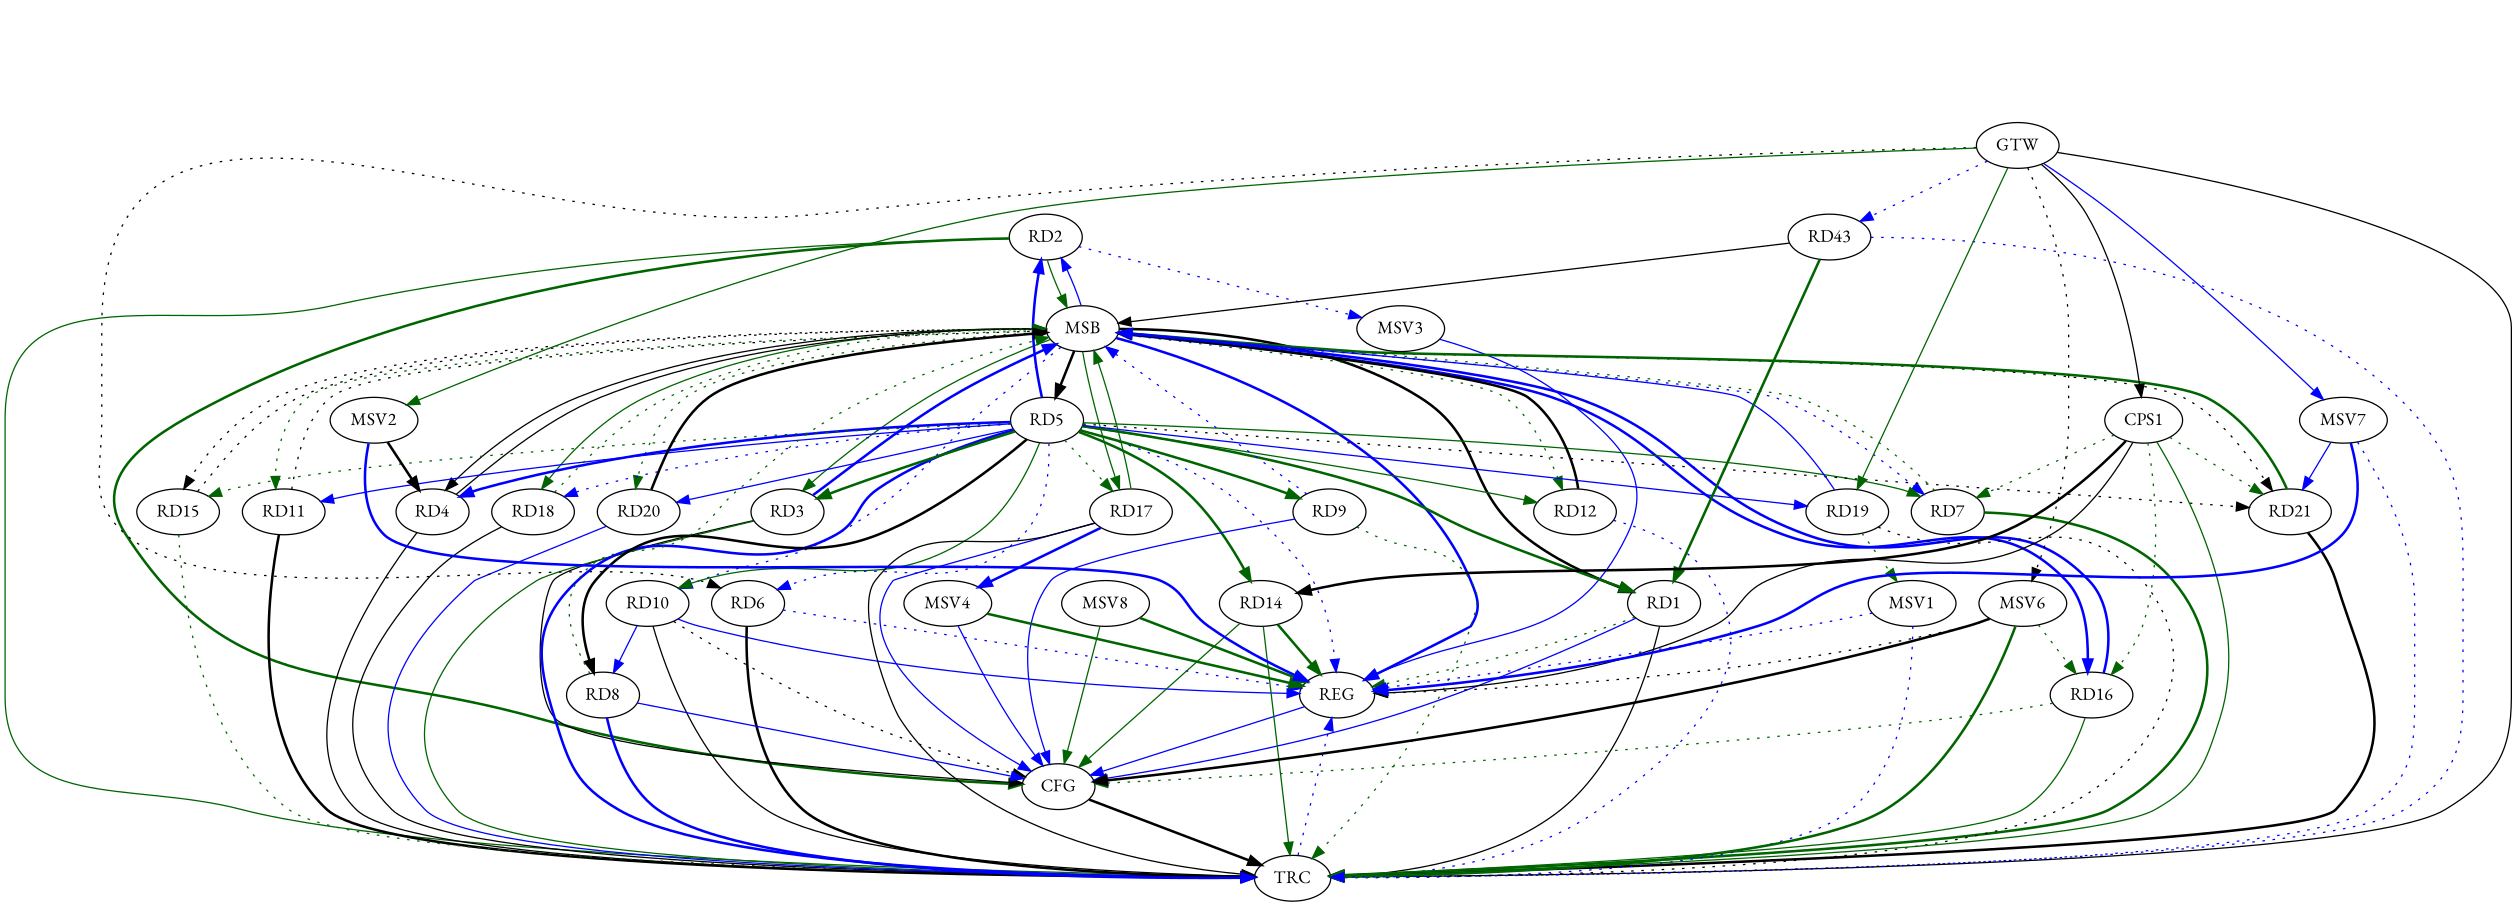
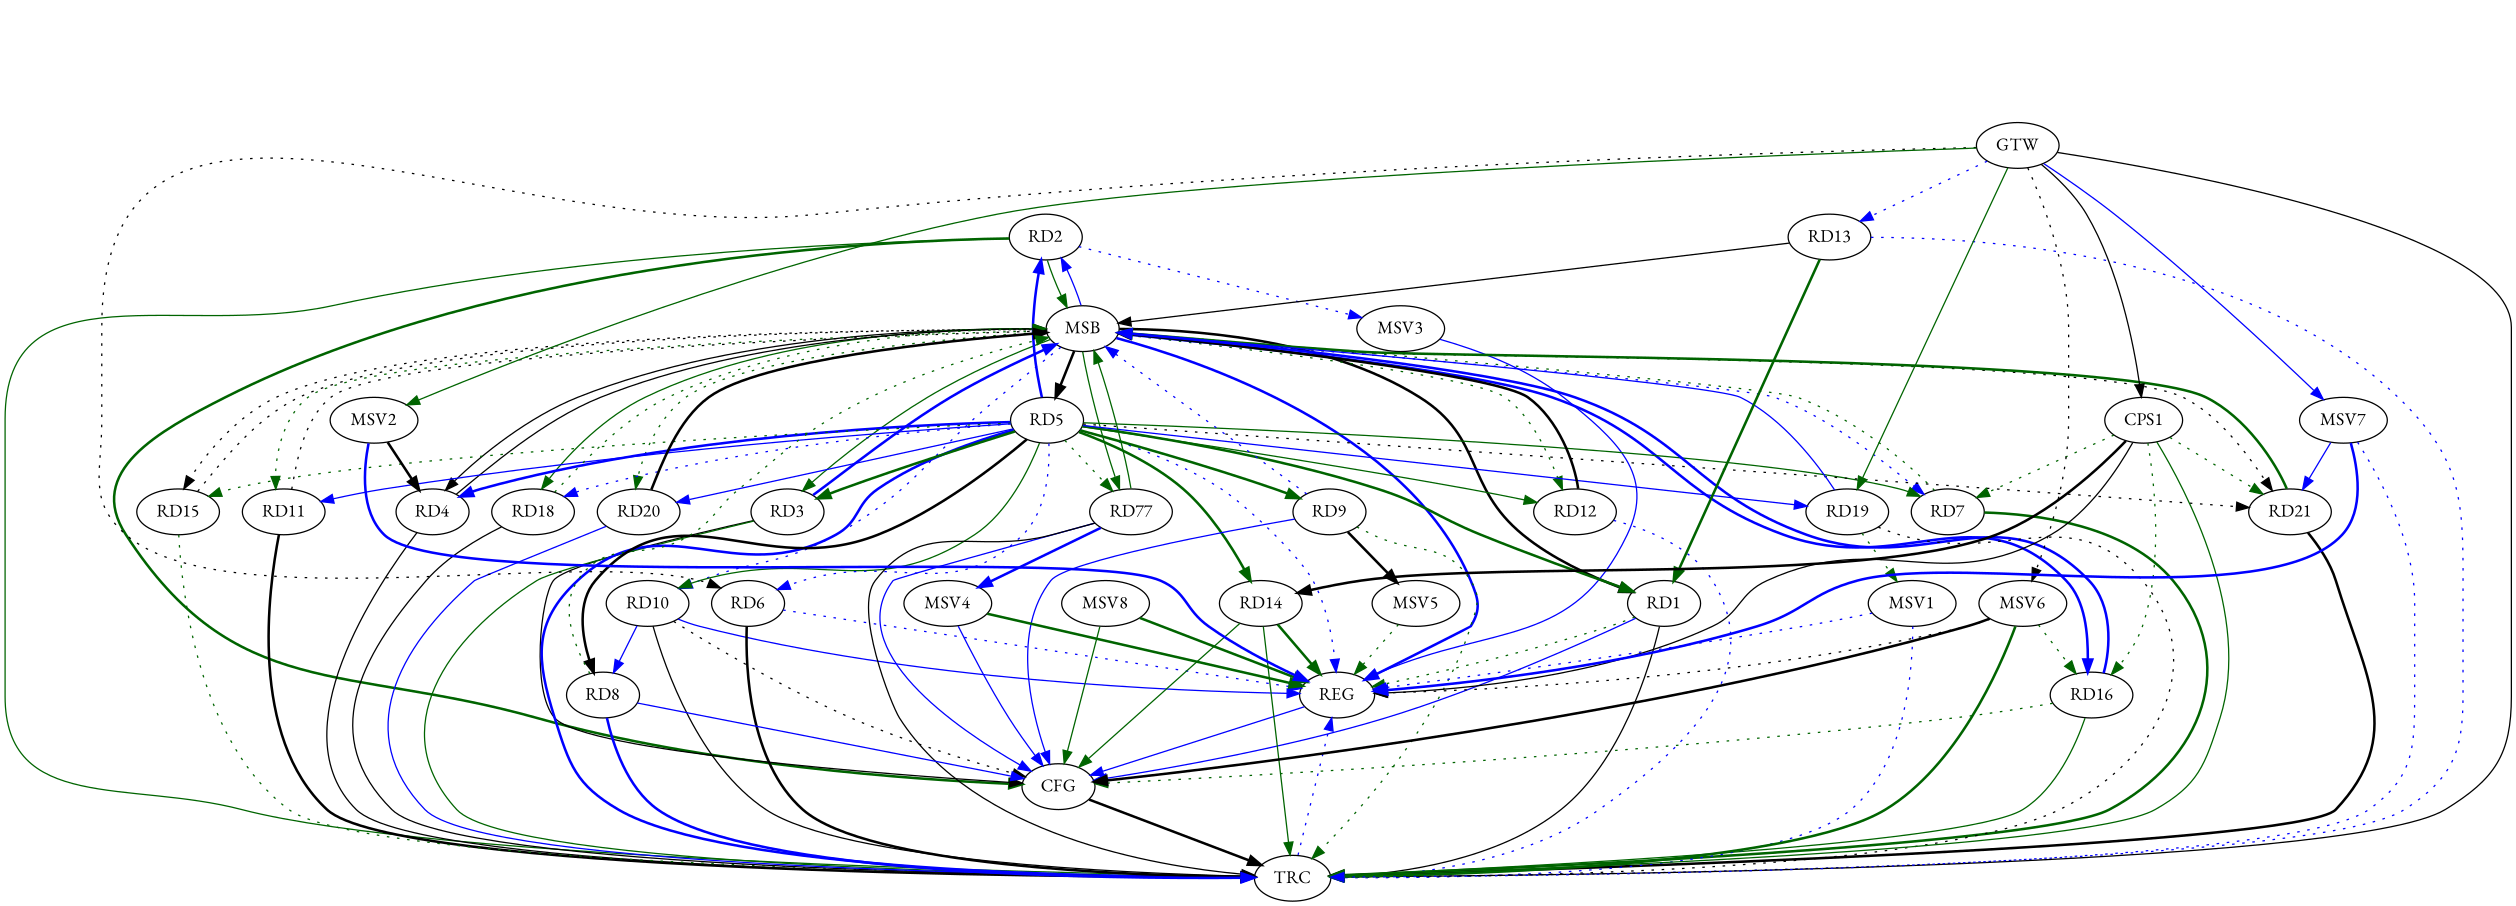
(1829, 237) -> (1829, 237)
(1131, 512) -> (1131, 512)
none -> (1416, 603)
